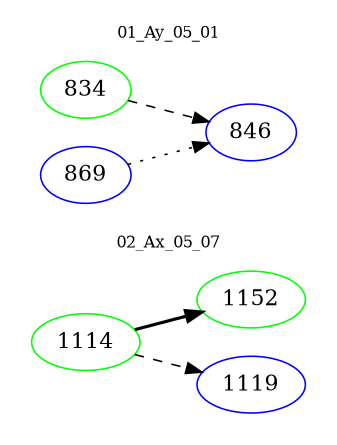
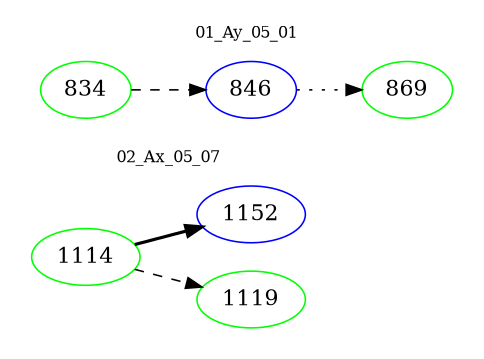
(161, 156) -> (321, 90)
(86, 175) -> (407, 90)
(251, 300) -> (251, 214)
(251, 385) -> (251, 300)
